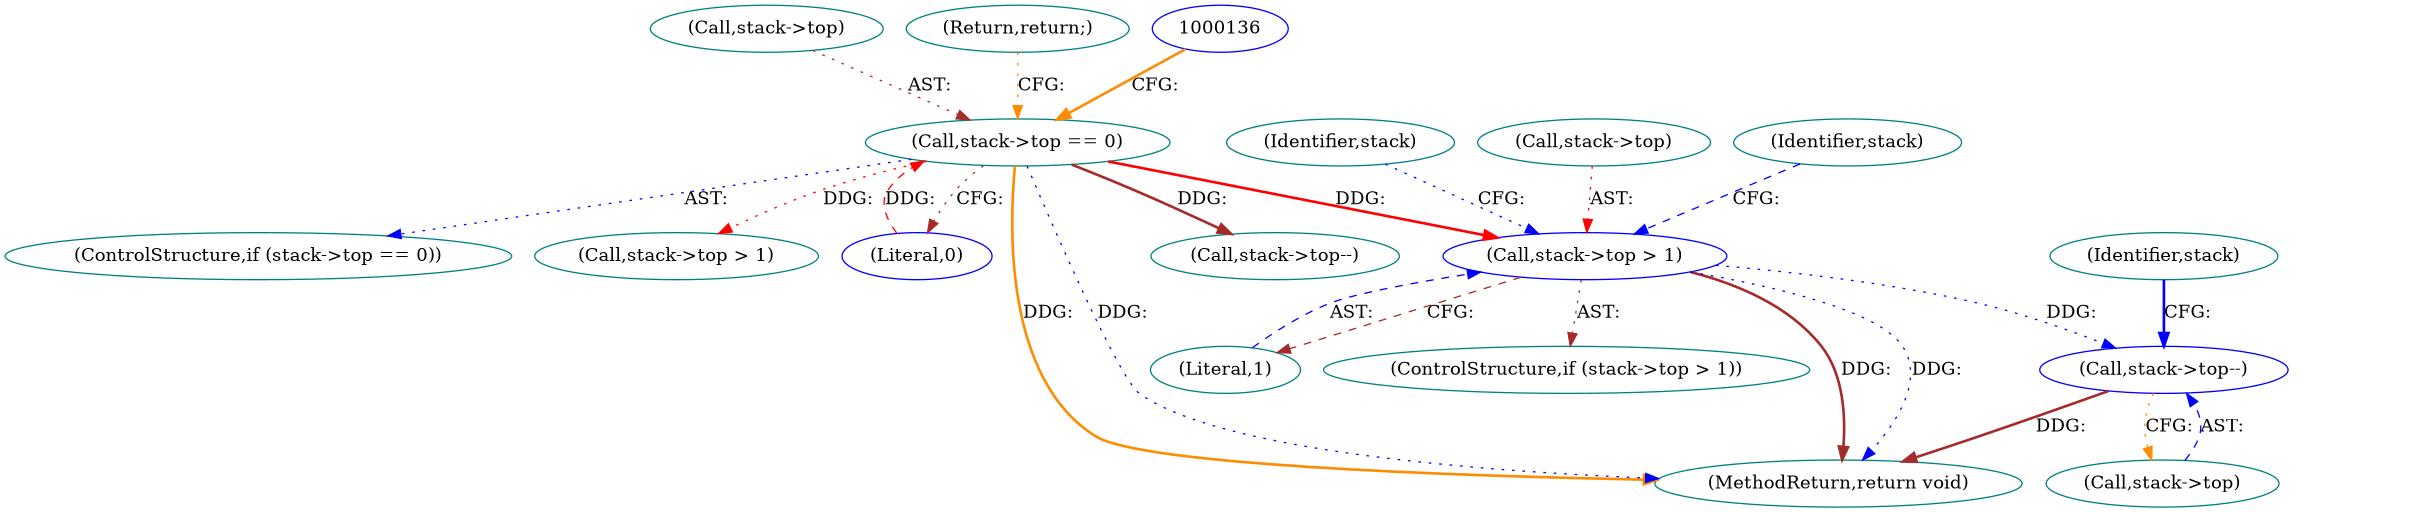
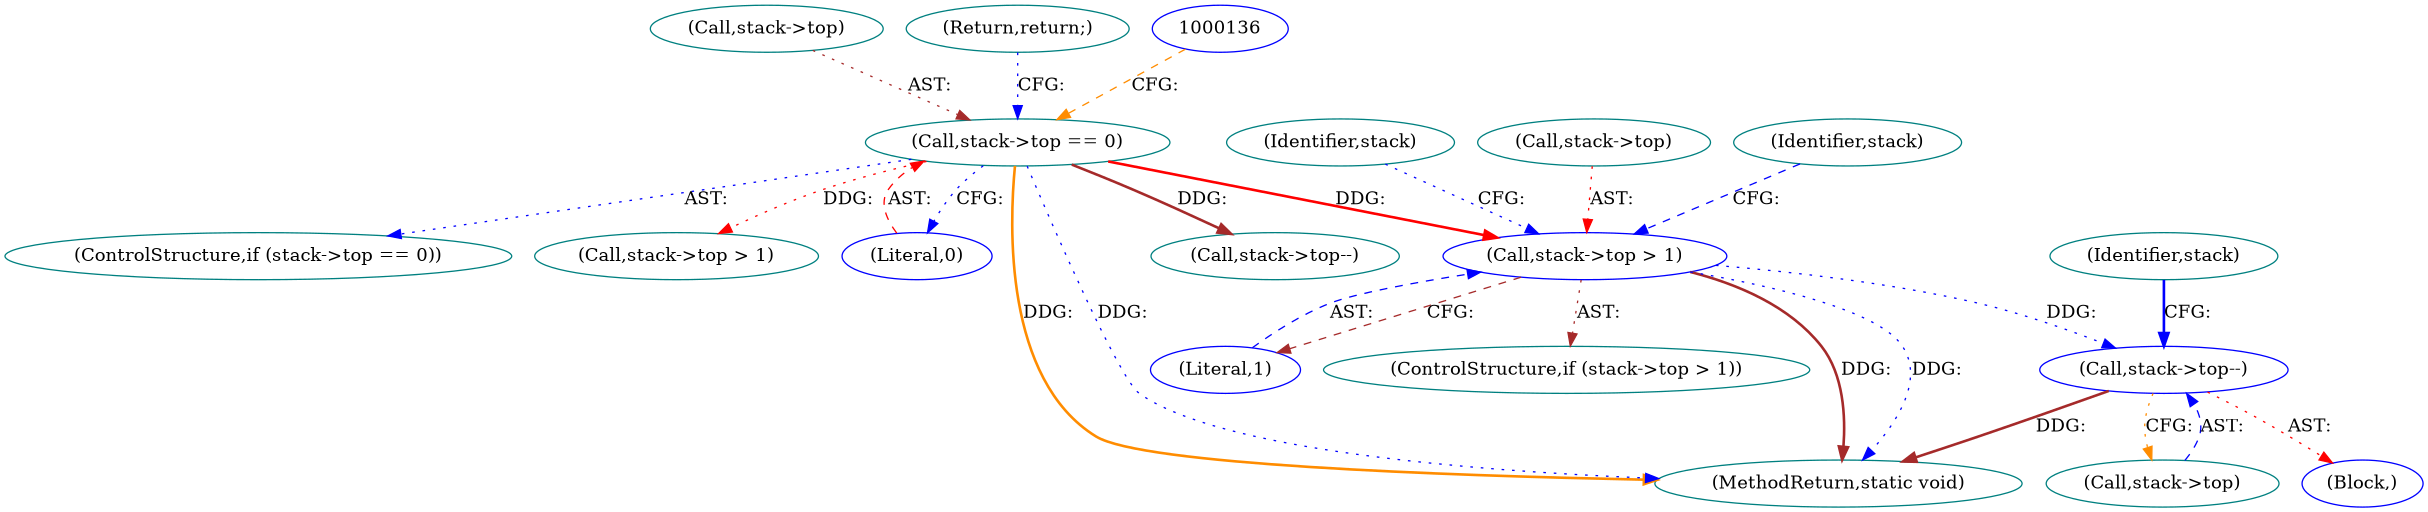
(1018, 79) -> (1018, 79)
(1127, 81) -> (1127, 81)
(955, 191) -> (955, 191)
(913, 199) -> (913, 199)
(1225, 370) -> (1225, 370)
(1838, 484) -> (1838, 484)
none -> (2363, 484)
